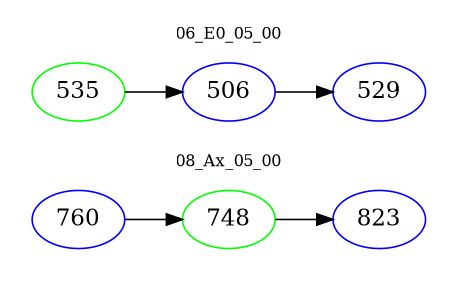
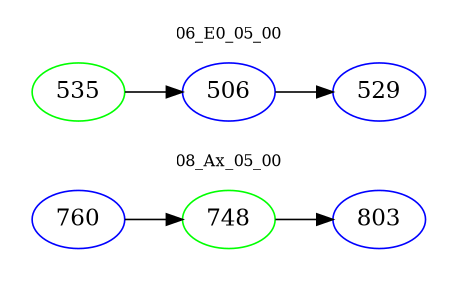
(379, 219) -> (379, 219)
